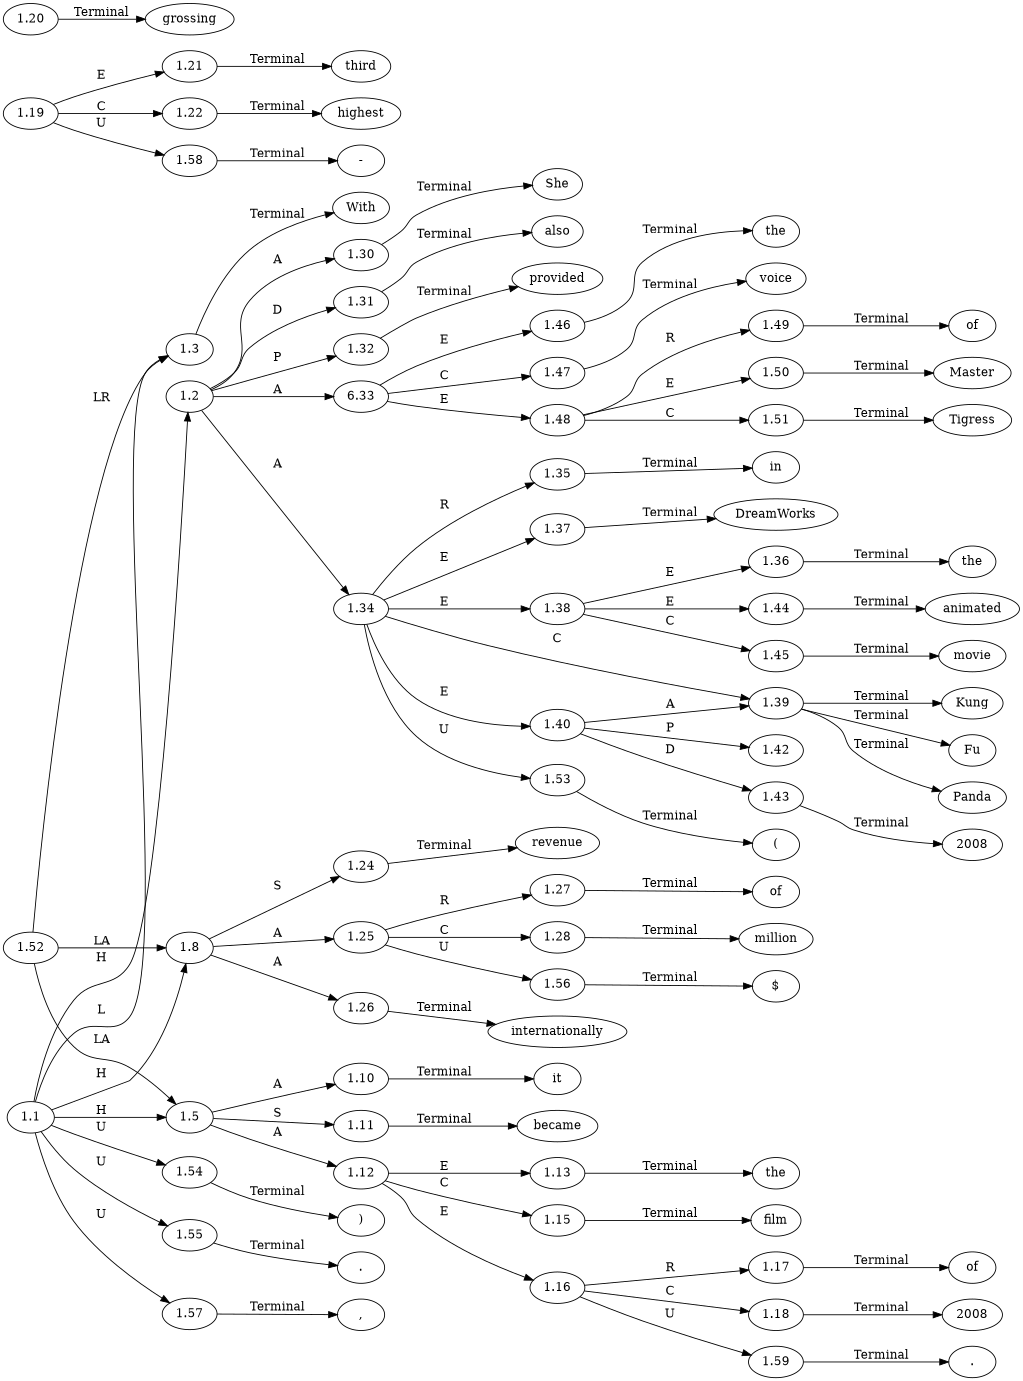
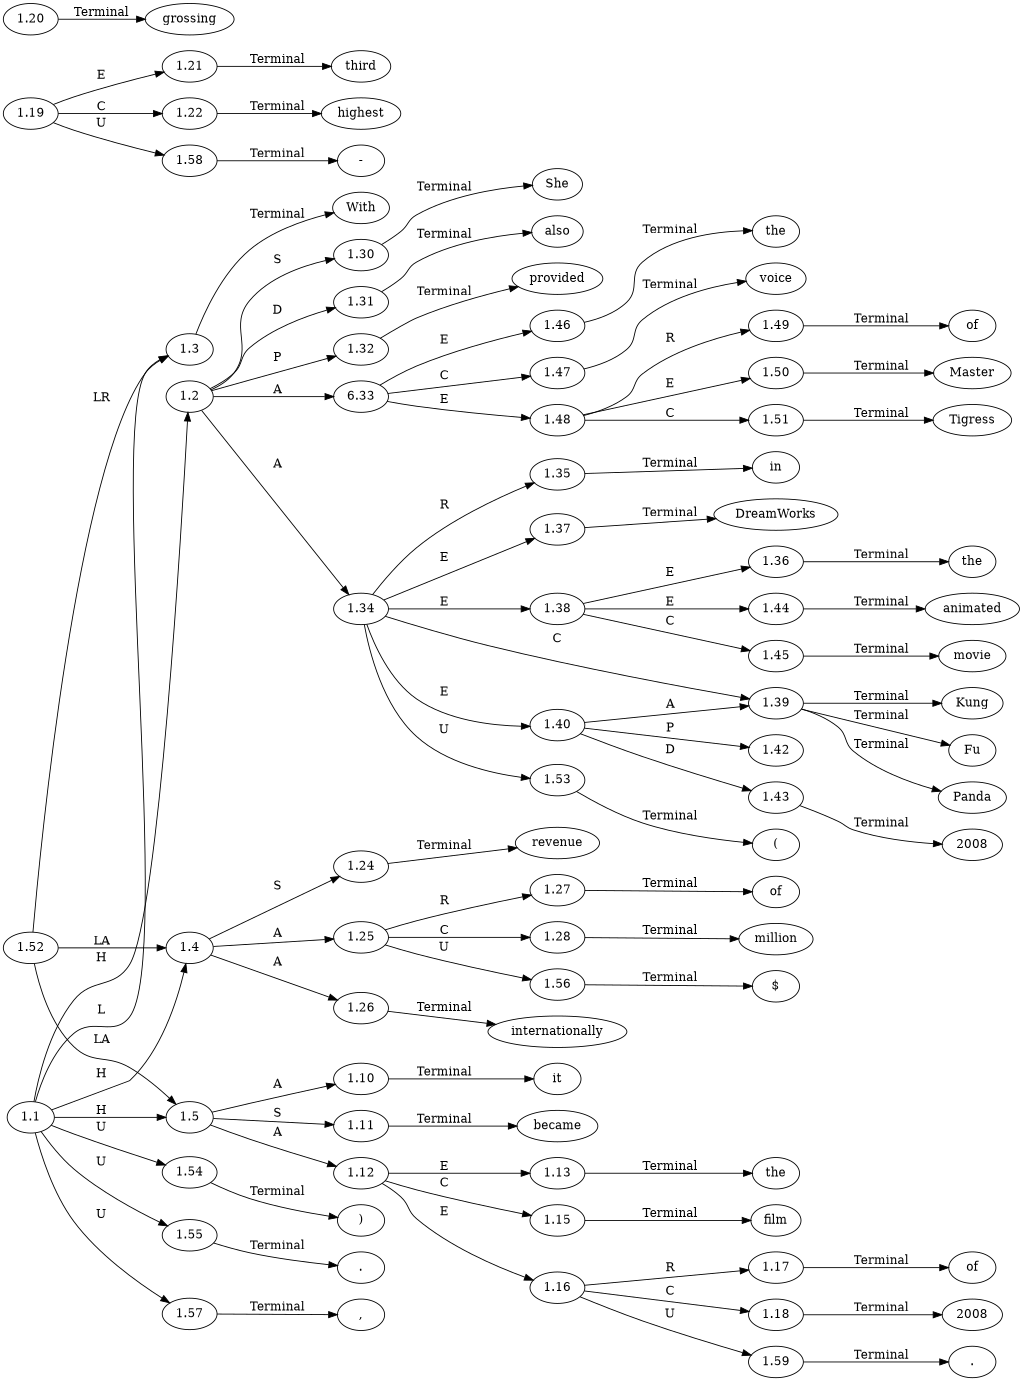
(278, 260) -> (278, 260)
(190, 948) -> (190, 948)
